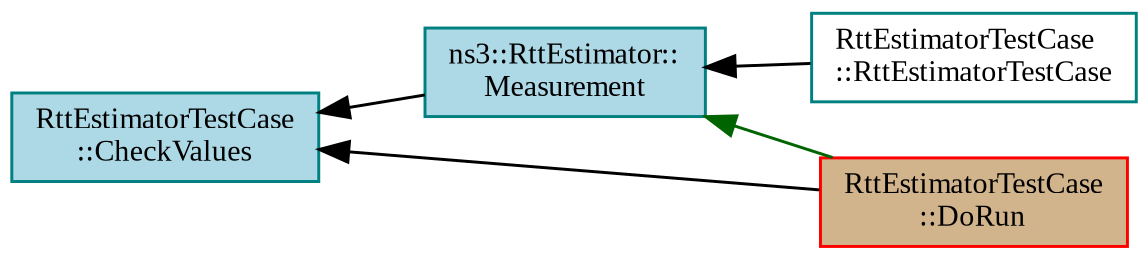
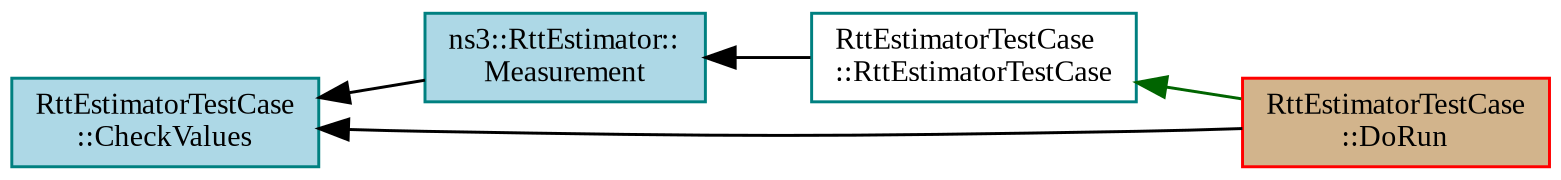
(783, 142) -> (1204, 93)
